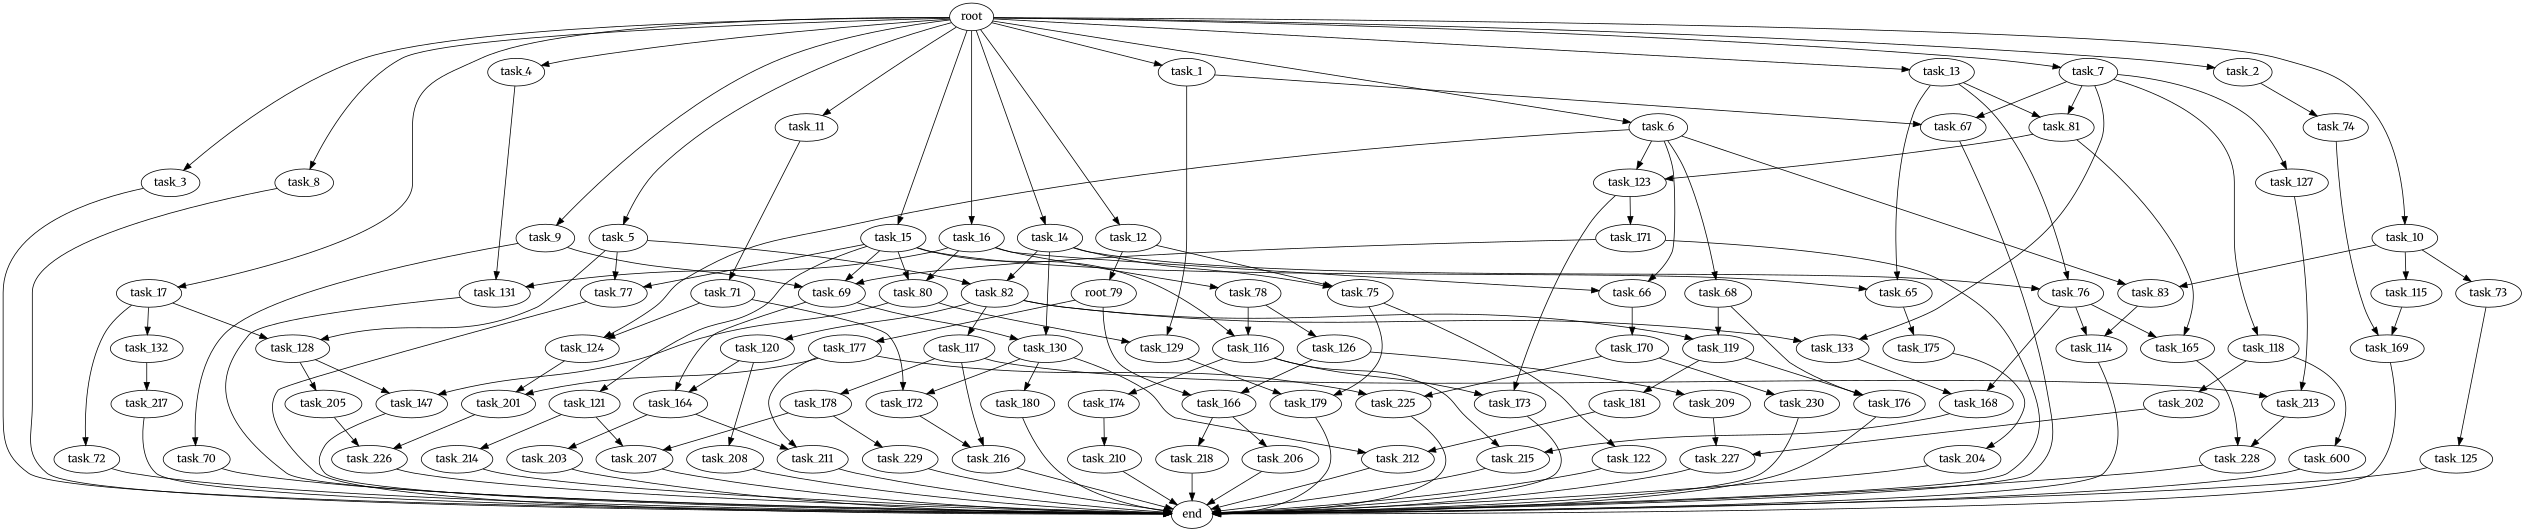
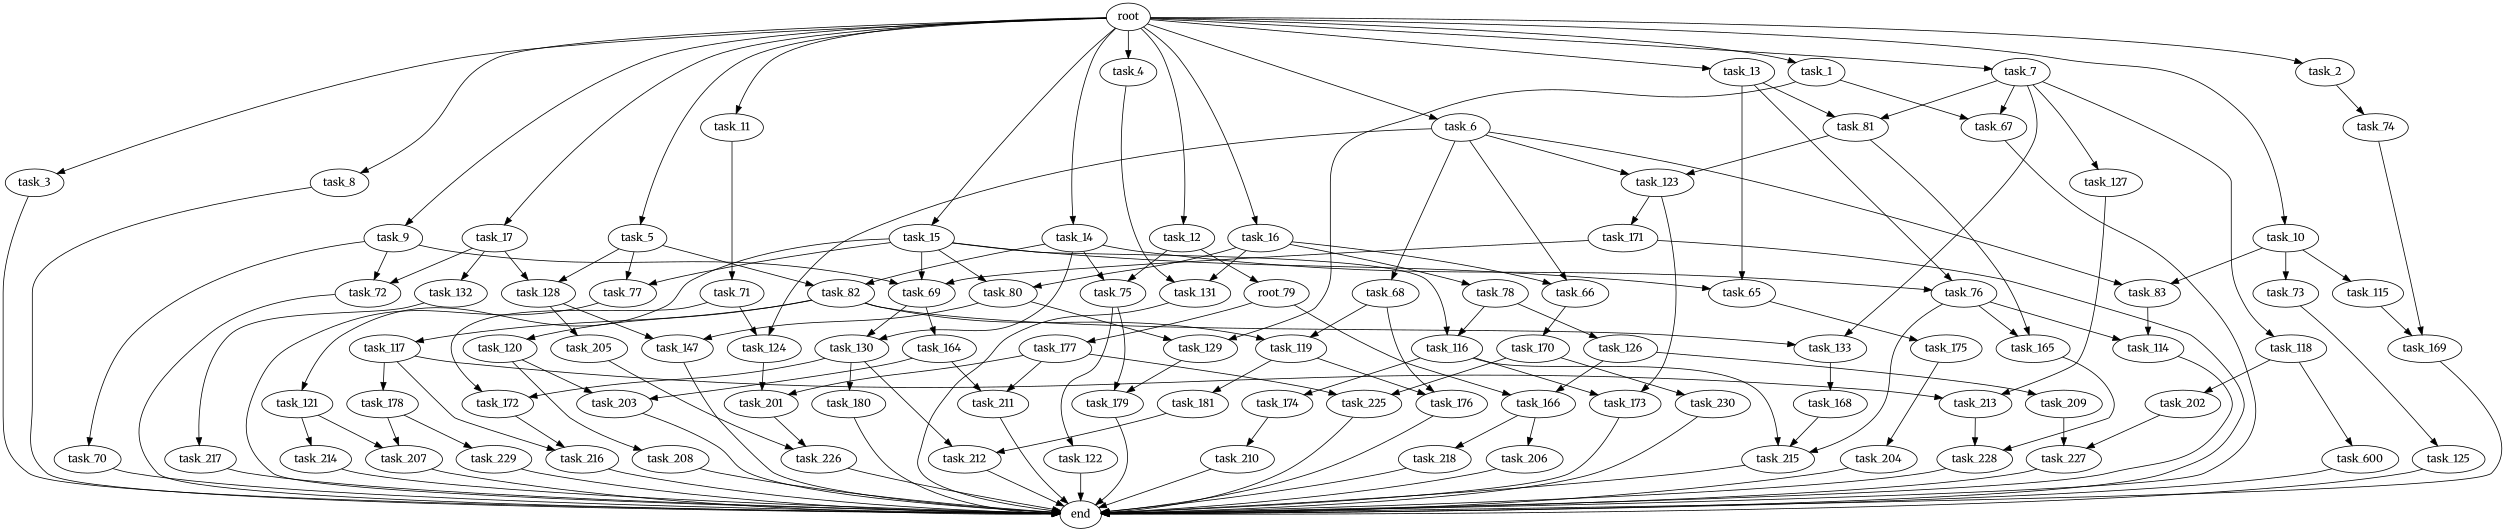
none -> (382, 262)
(2026, 346) -> (1889, 385)
(709, 380) -> (555, 375)
